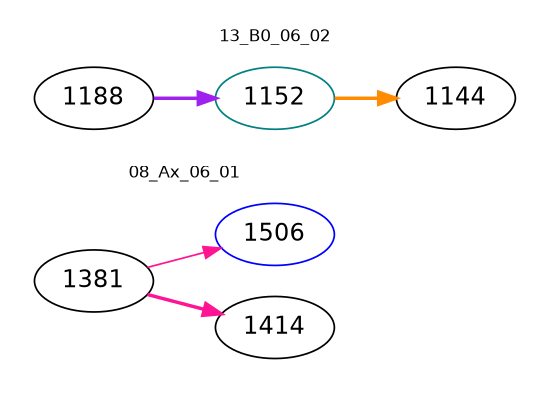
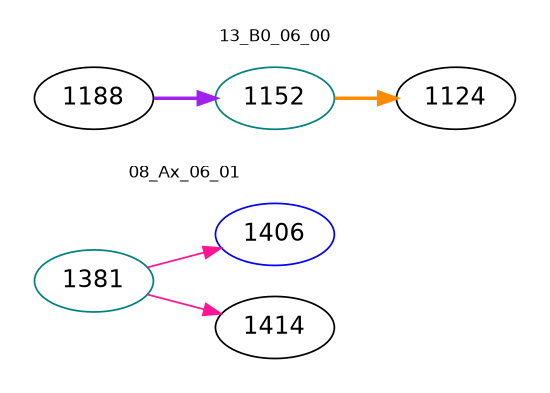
(275, 37) -> (275, 37)
(456, 98) -> (456, 98)
(275, 234) -> (275, 234)
(94, 281) -> (94, 281)
(176, 302) -> (176, 302)
